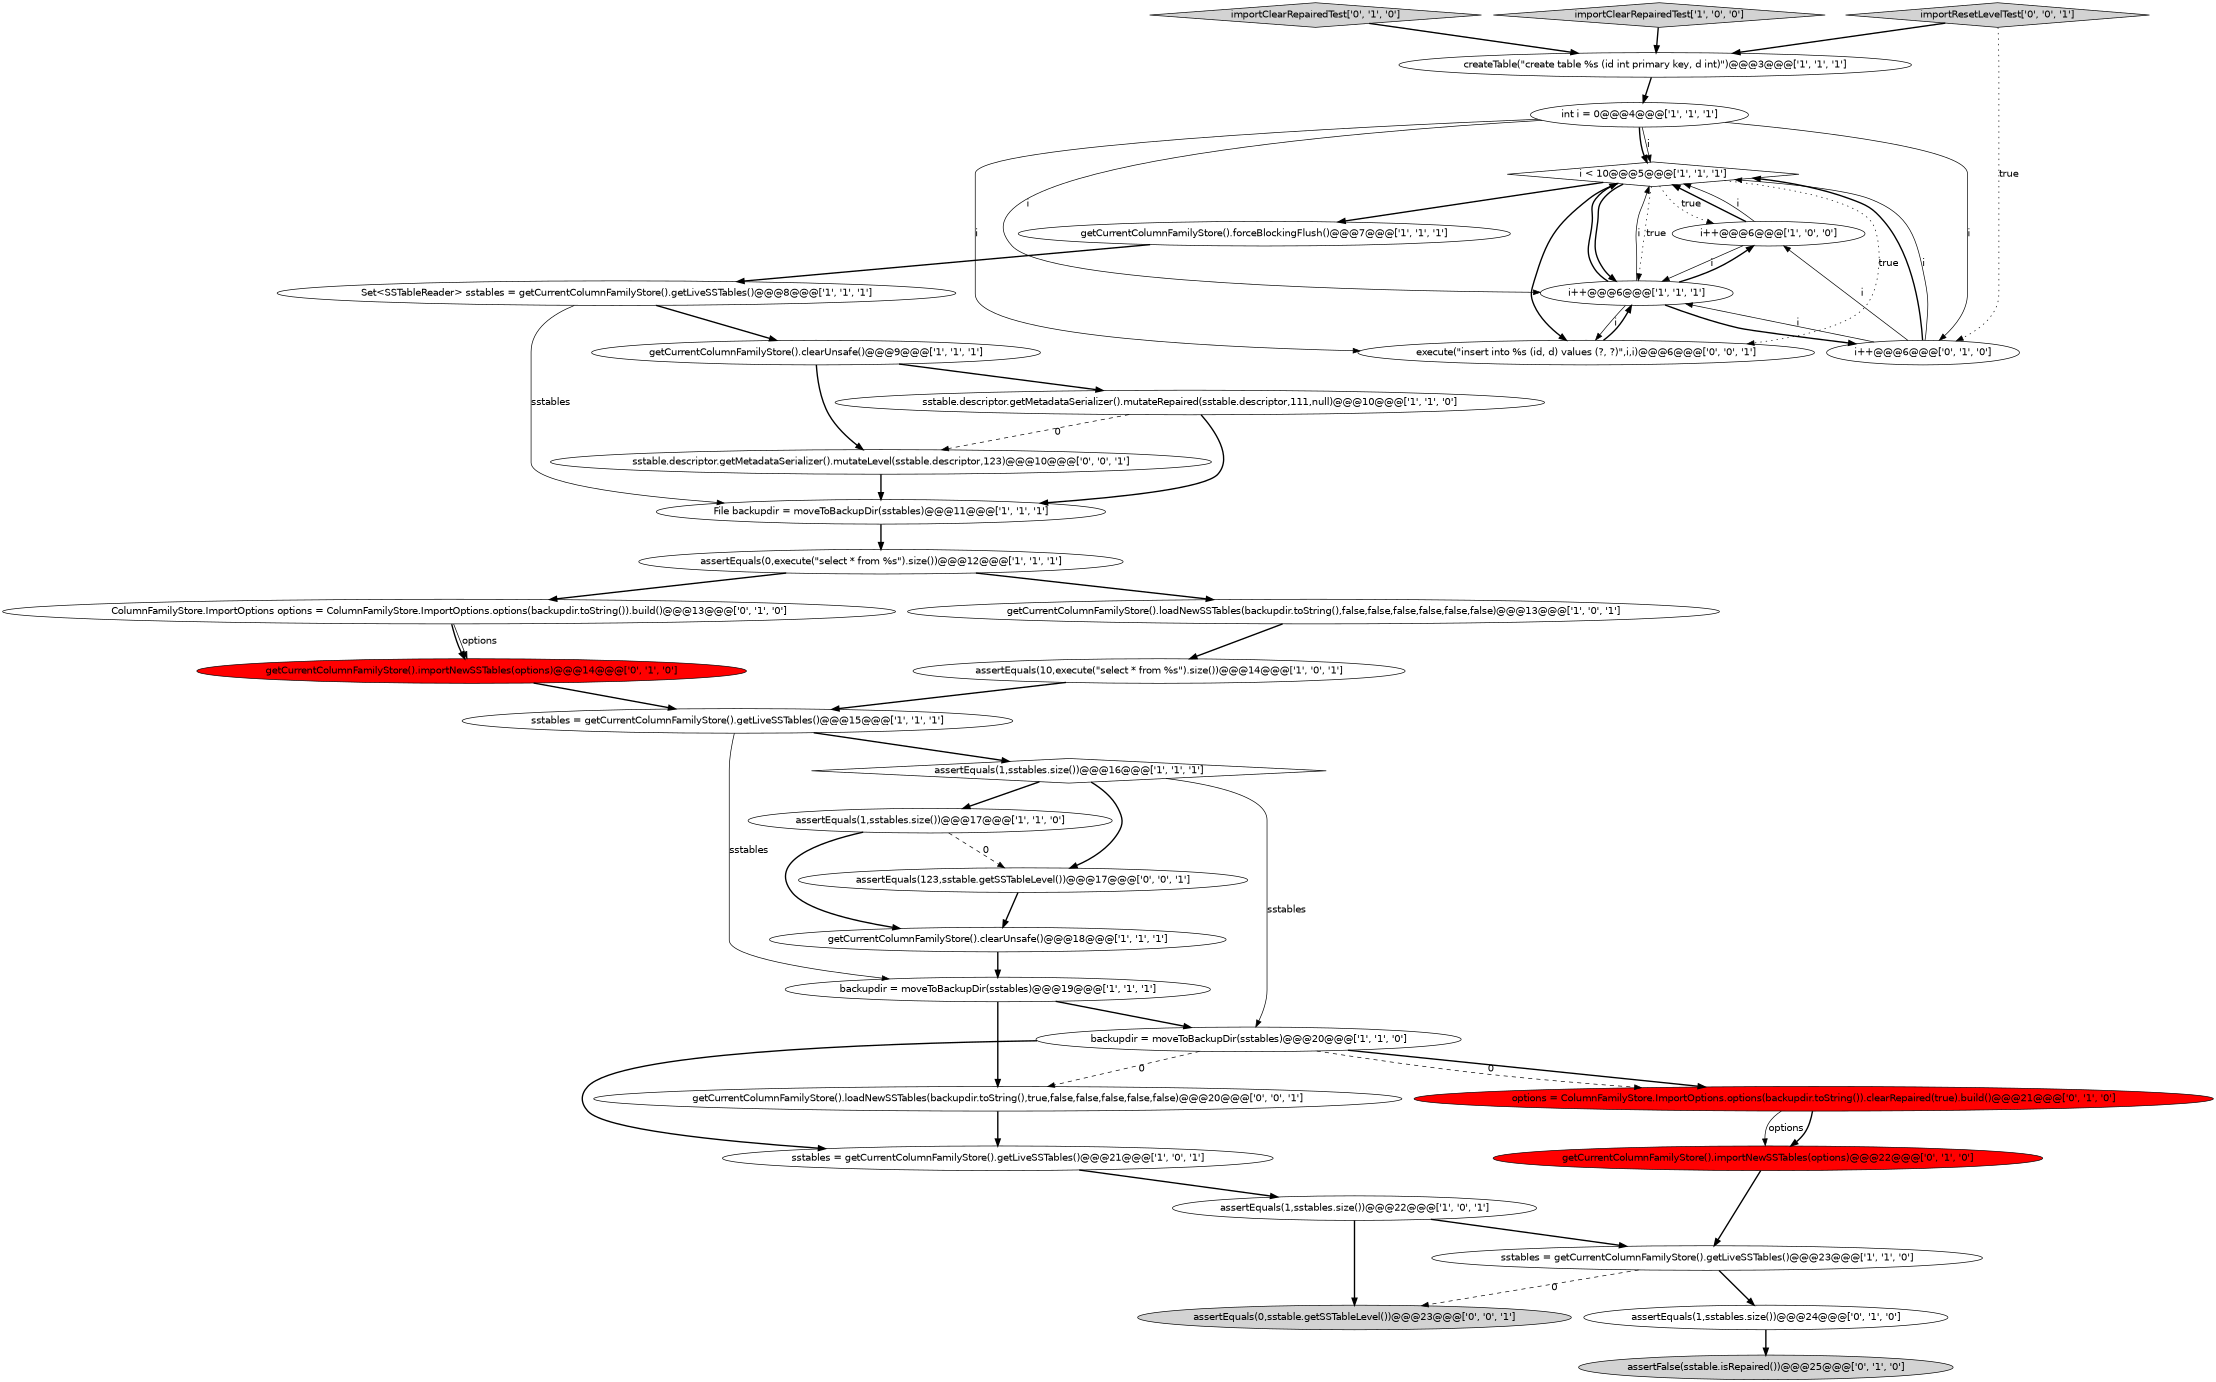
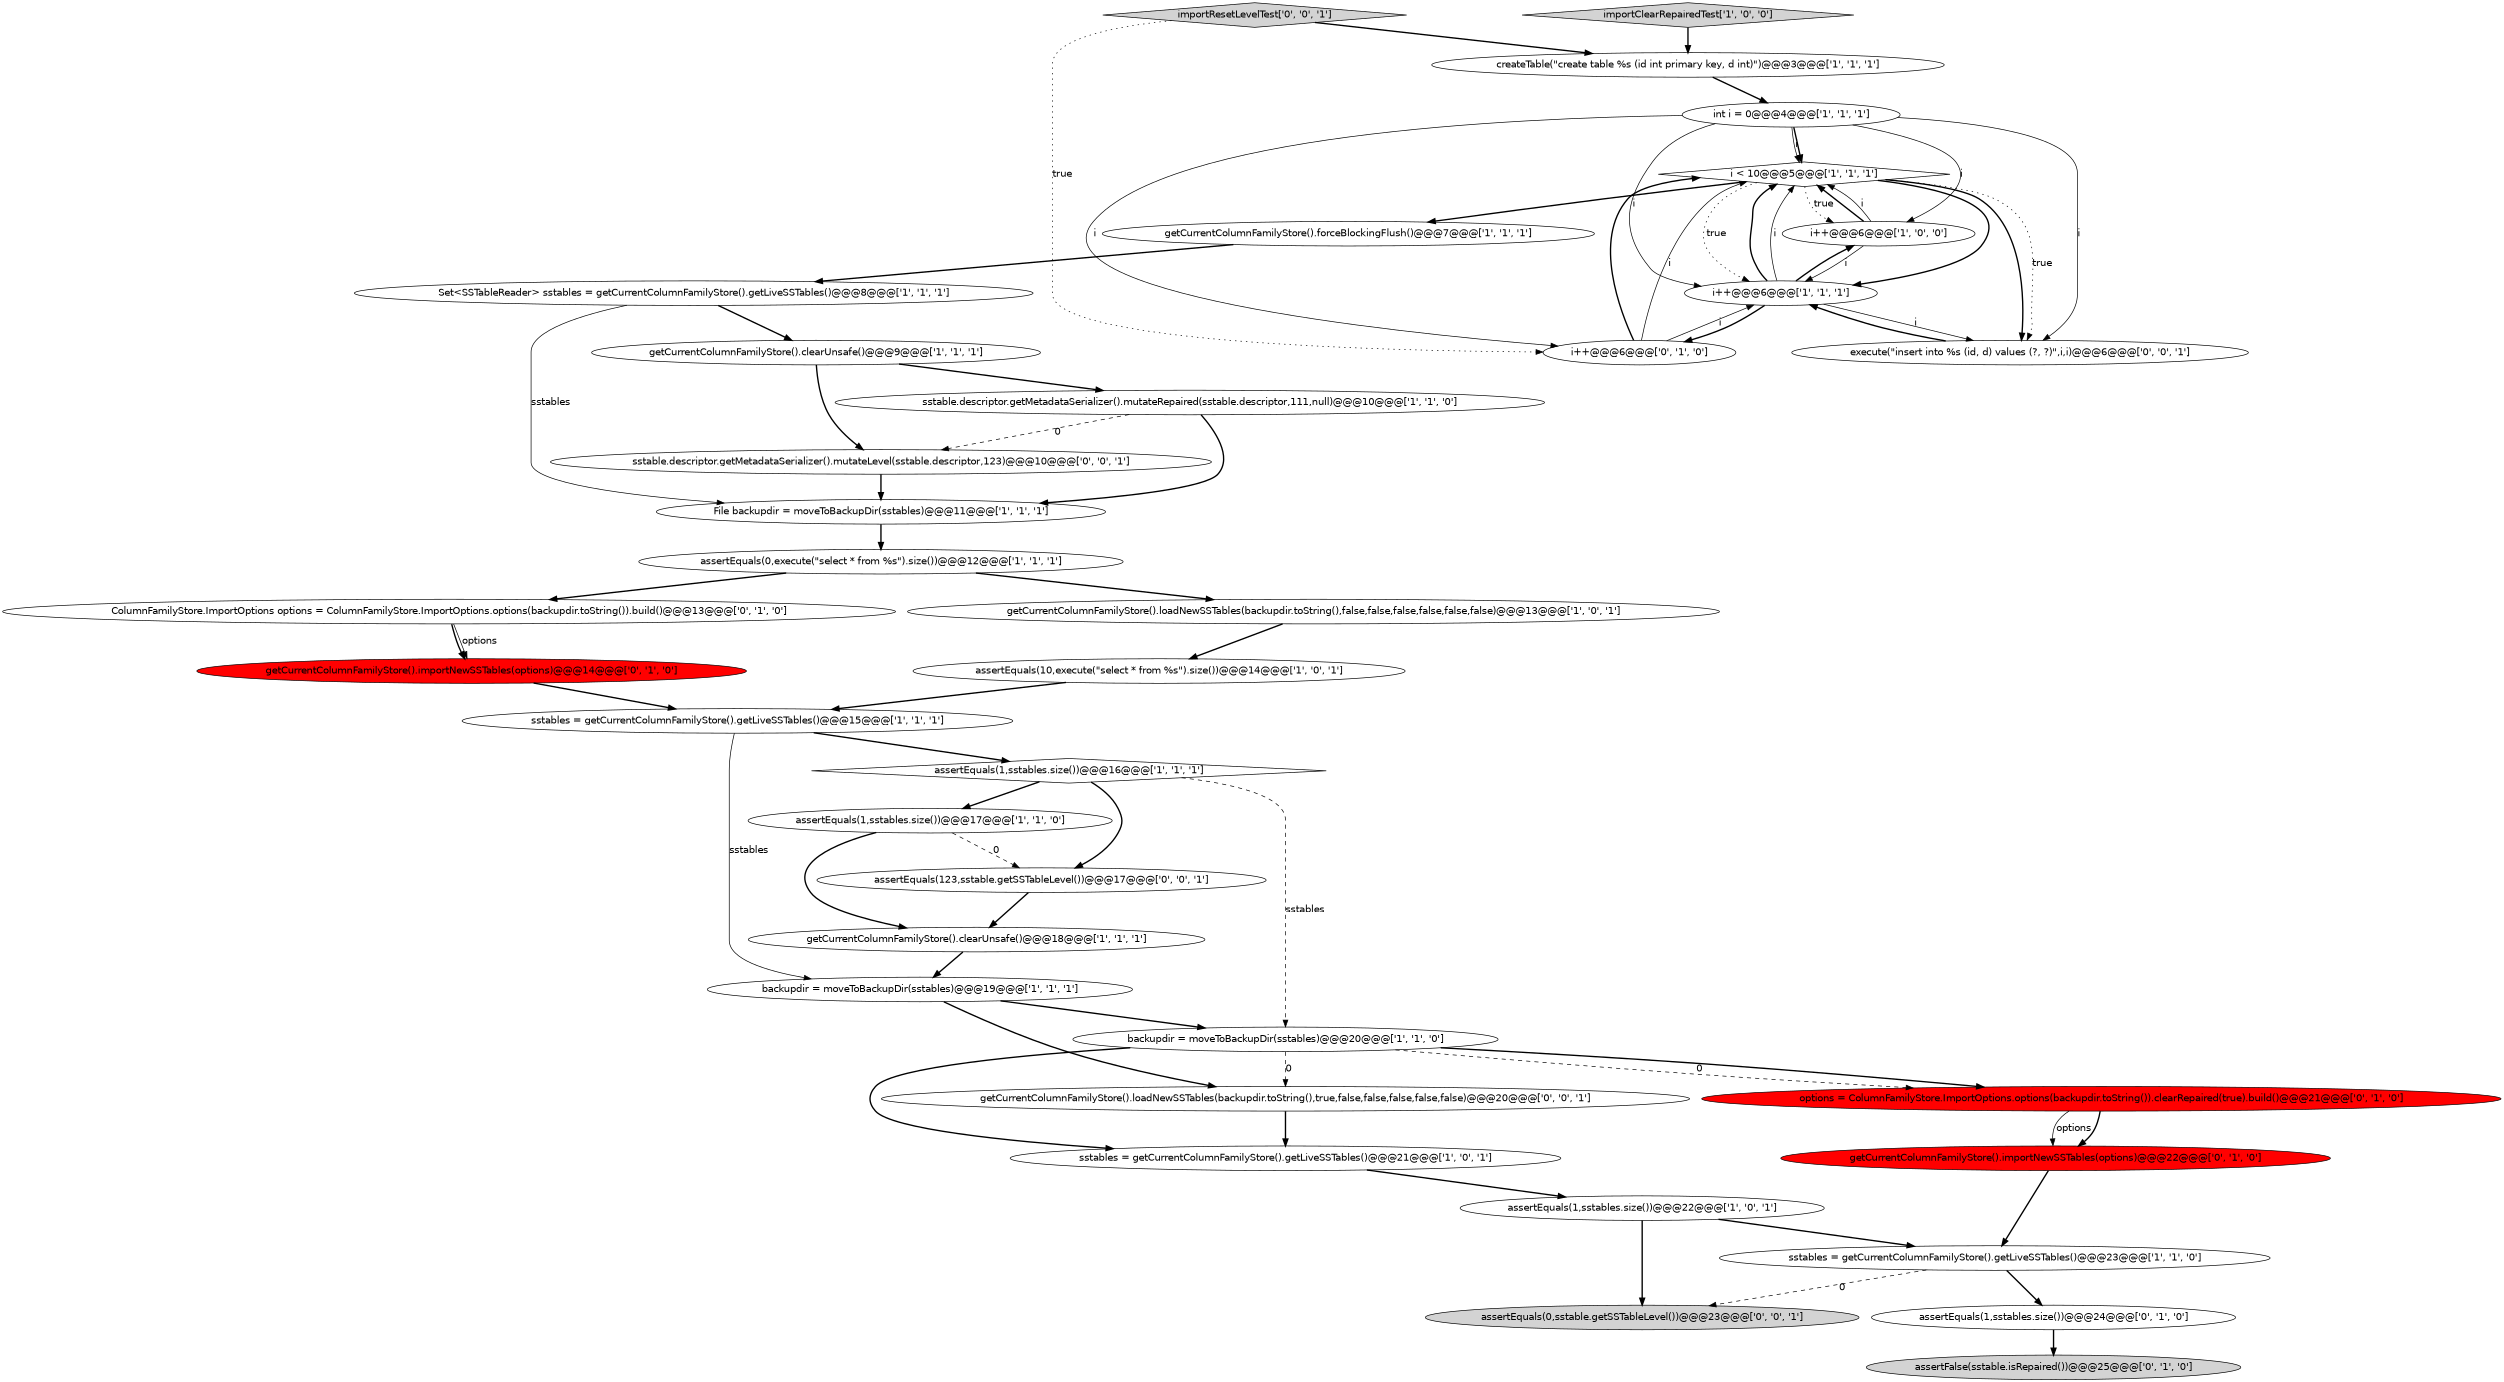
(1316, 15) -> none
(1849, 295) -> (1944, 153)
(1267, 863) -> (1285, 861)
